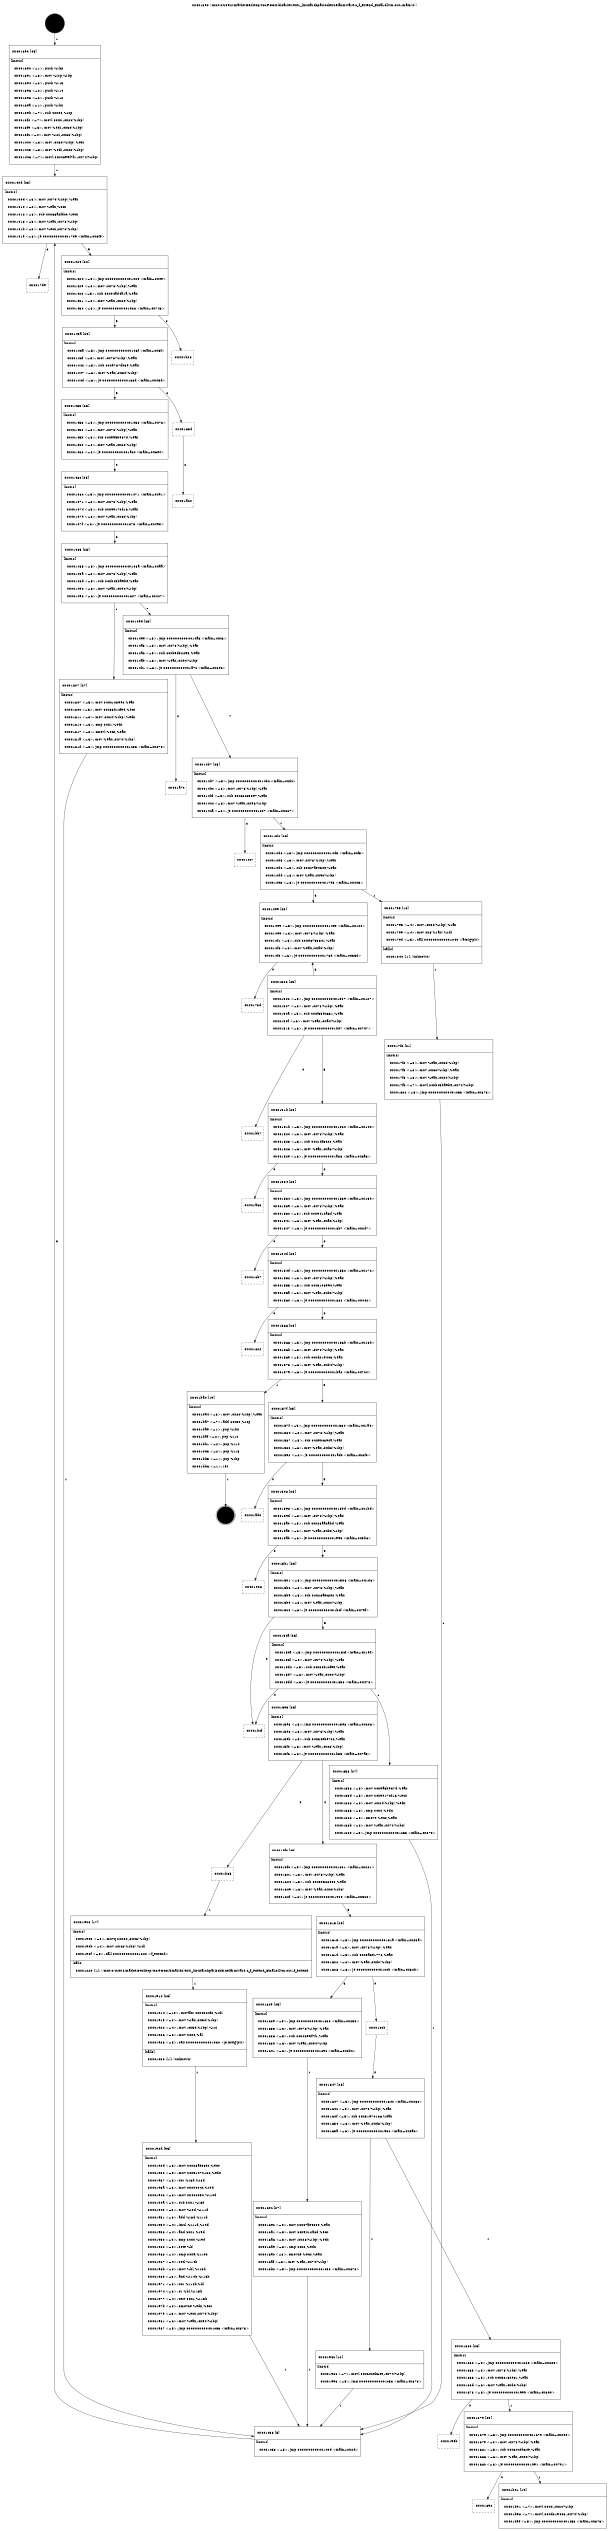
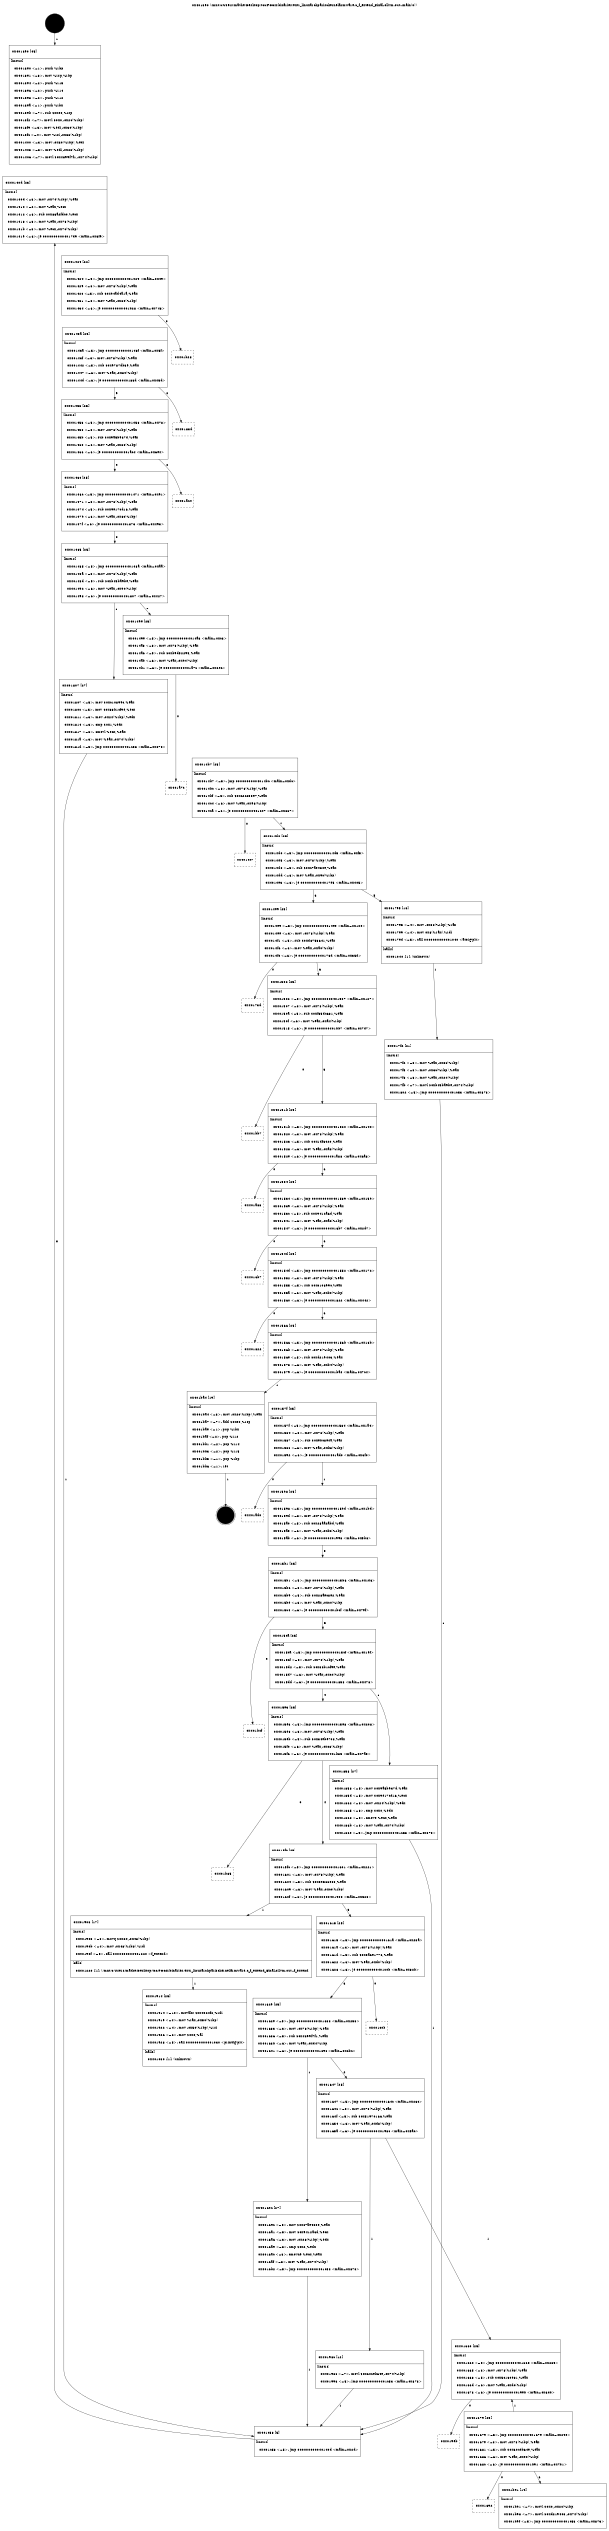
(55, 169) -> none
(86, 249) -> none
(37, 286) -> none
(115, 320) -> none
(183, 464) -> (172, 474)
(210, 715) -> none
(374, 896) -> (374, 896)
(313, 970) -> (318, 968)
(322, 1390) -> none
(324, 1479) -> (324, 1479)
(253, 1587) -> none
(265, 1704) -> (323, 1694)
(213, 1897) -> (259, 1909)
(375, 2055) -> (338, 2067)
(197, 2239) -> none
(509, 2404) -> (513, 2407)
(539, 2478) -> (539, 2478)
